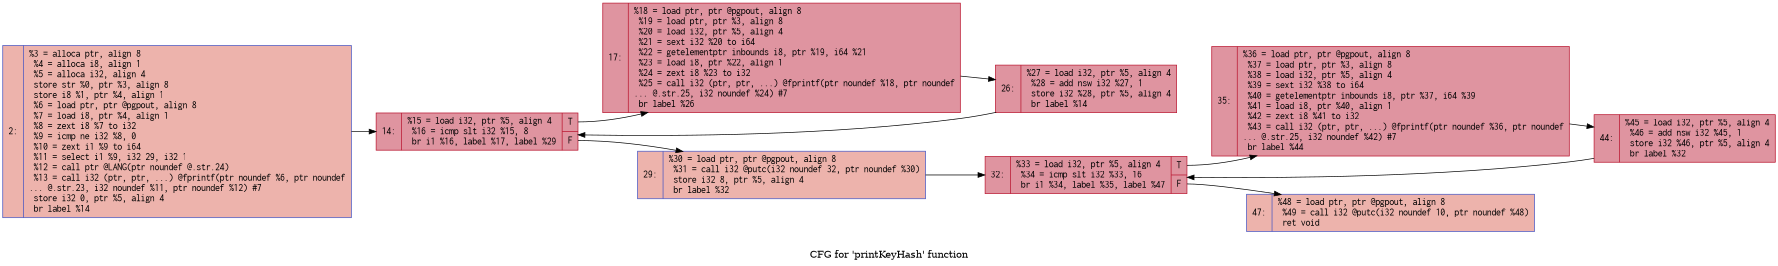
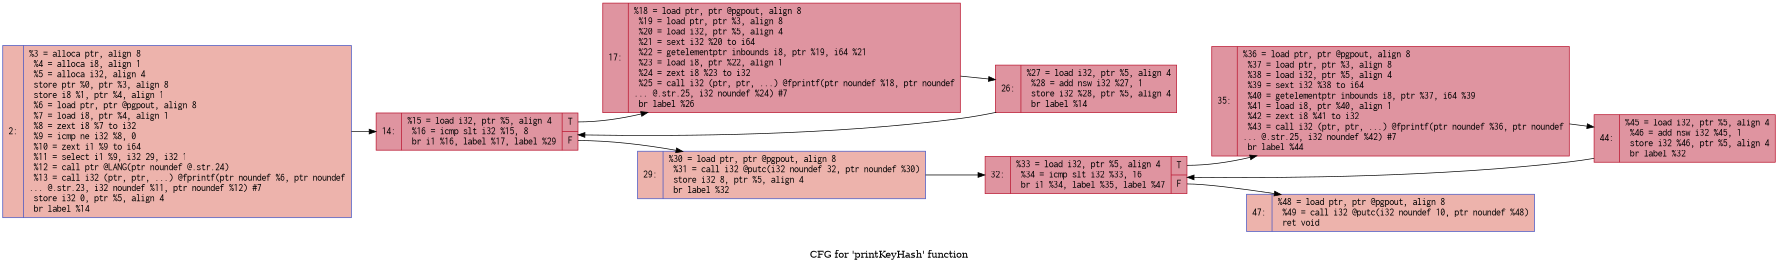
(99, 85) -> (99, 85)
